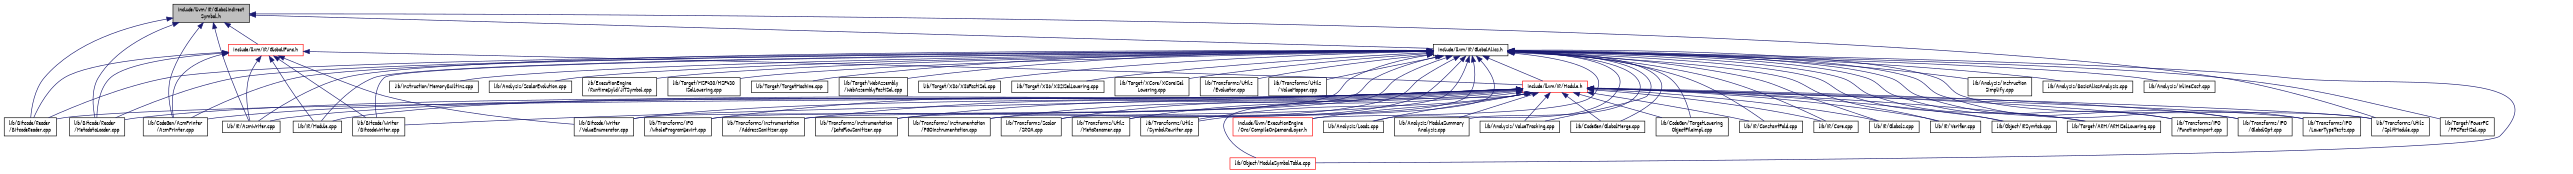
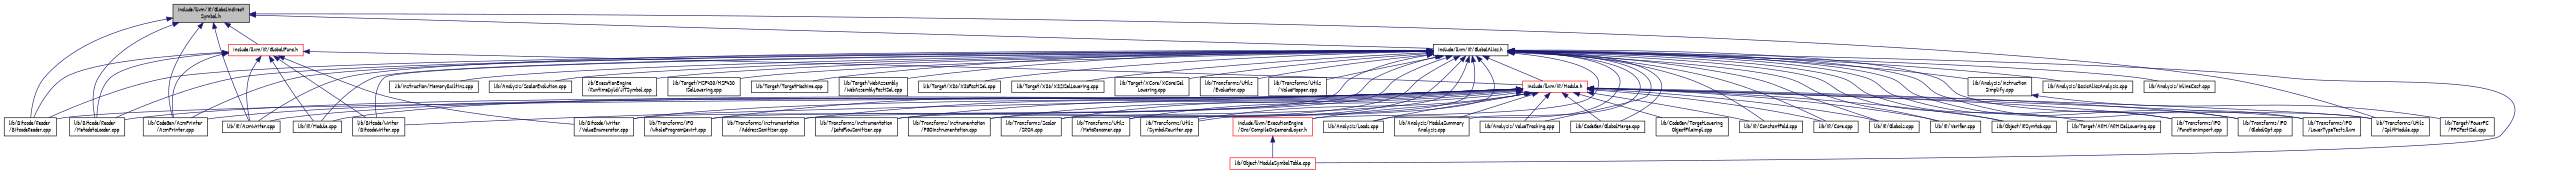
(1616, 61) -> none
(1979, 64) -> (2239, 105)
(1840, 99) -> none
(1347, 101) -> (1273, 150)
(2332, 127) -> (2332, 127)
